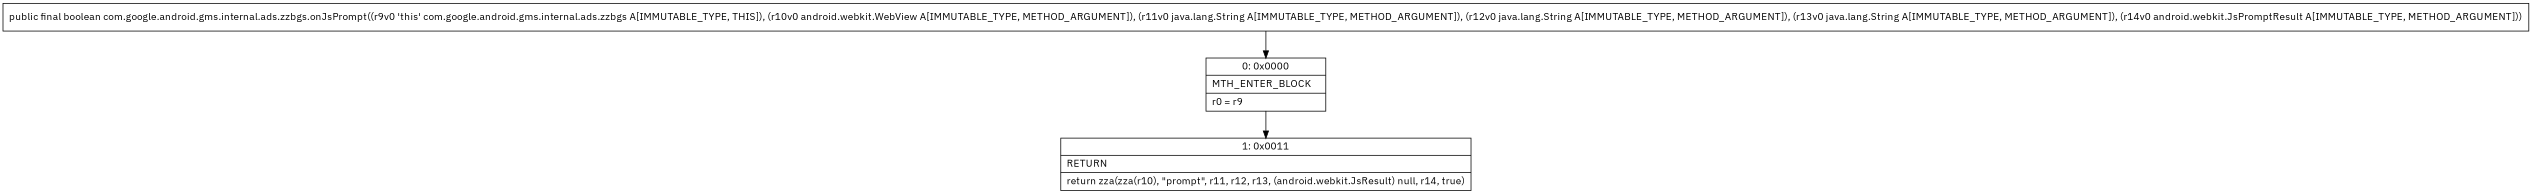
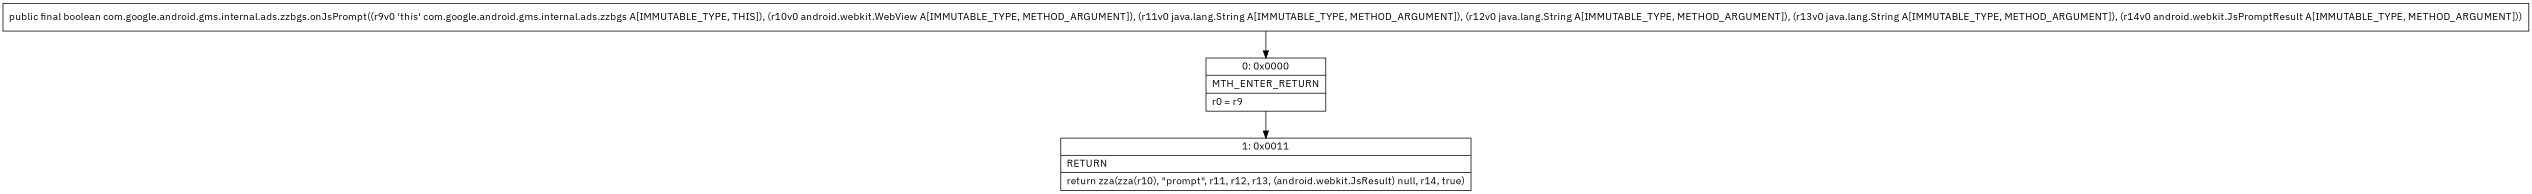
(1262, 84) -> (1266, 84)
